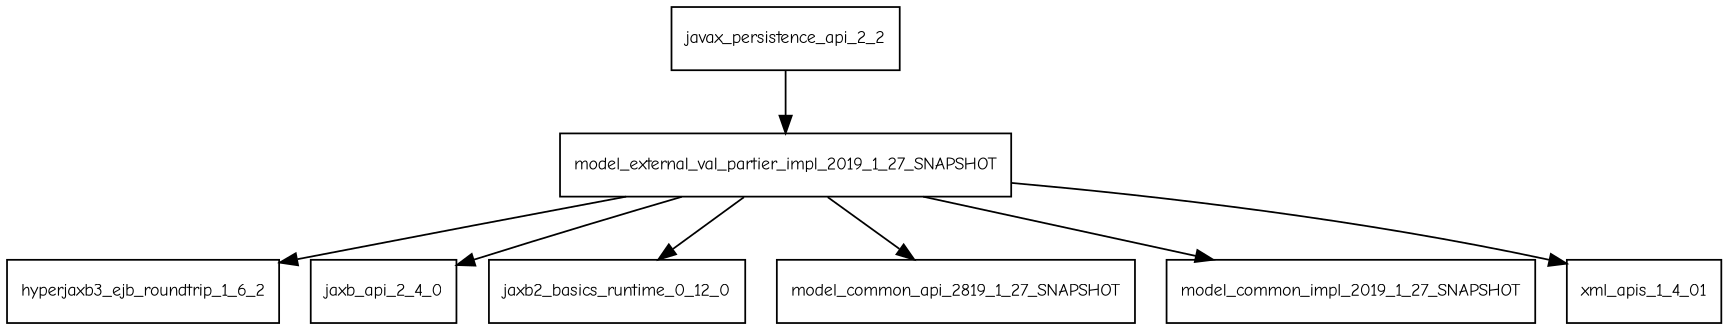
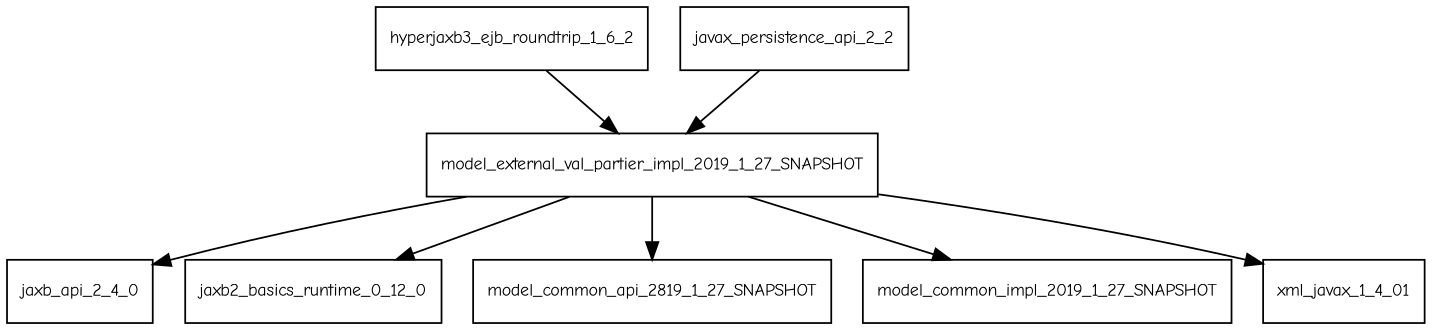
(462, 228) -> (576, 96)
(1644, 291) -> (1344, 291)
